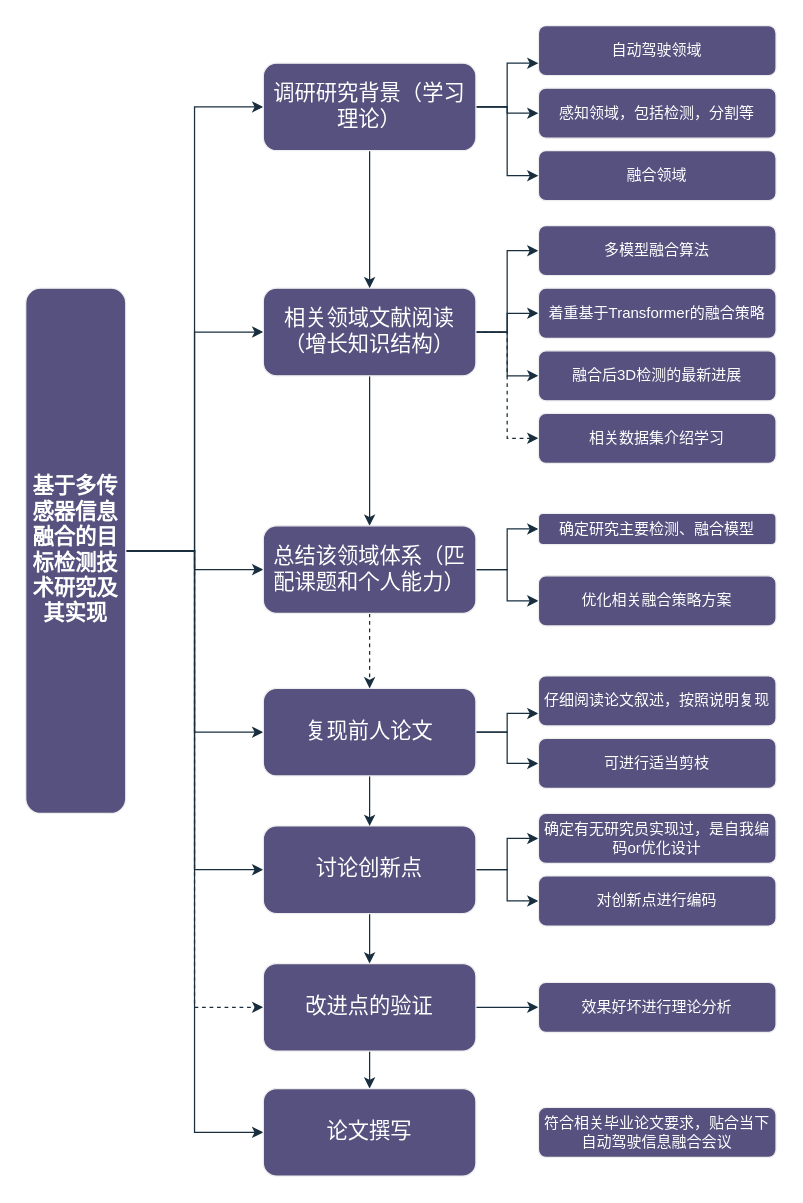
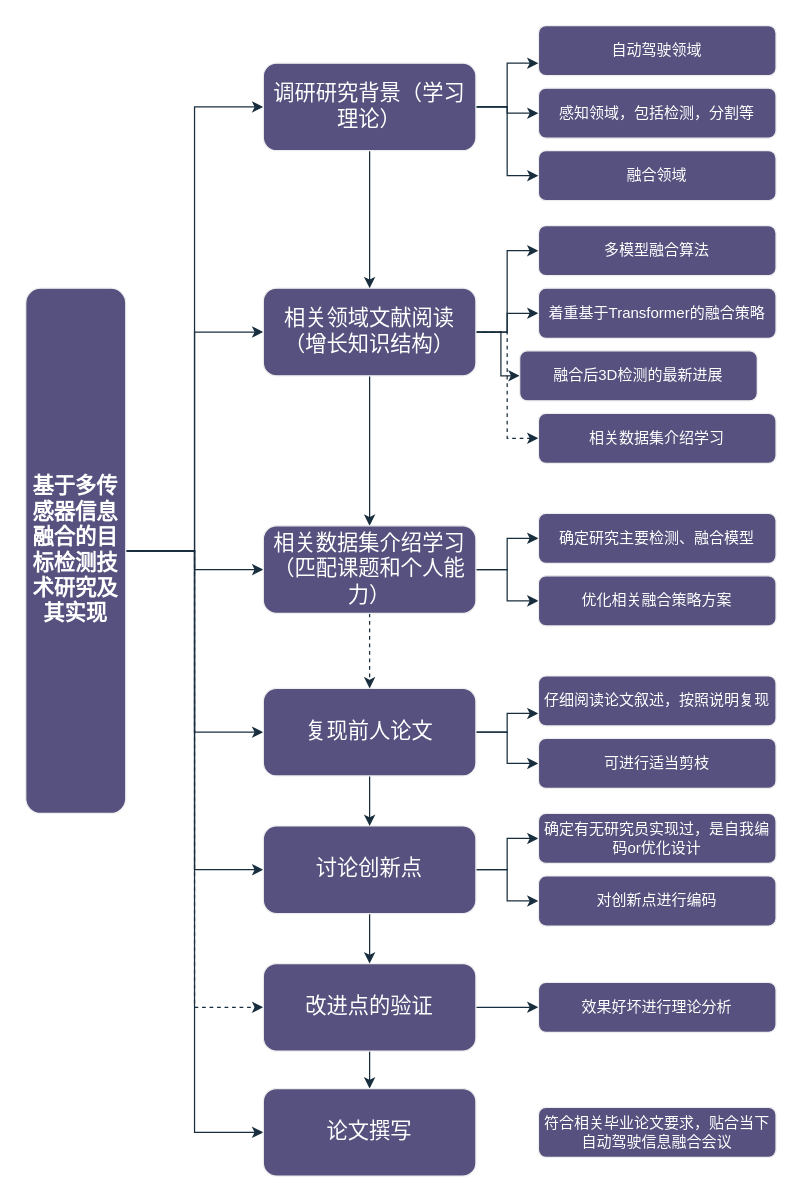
(657, 376) -> (638, 376)
(657, 529) -> (657, 538)
(369, 569) -> (369, 569)
